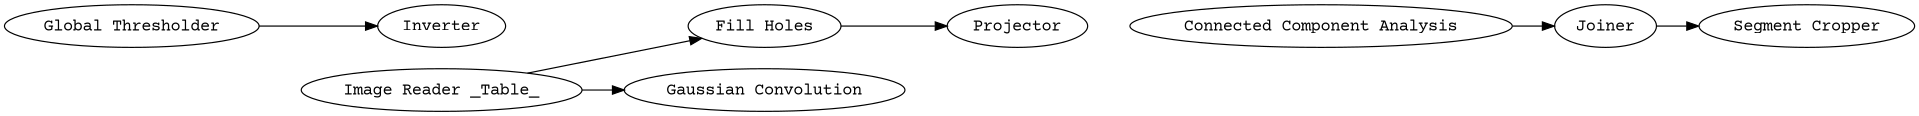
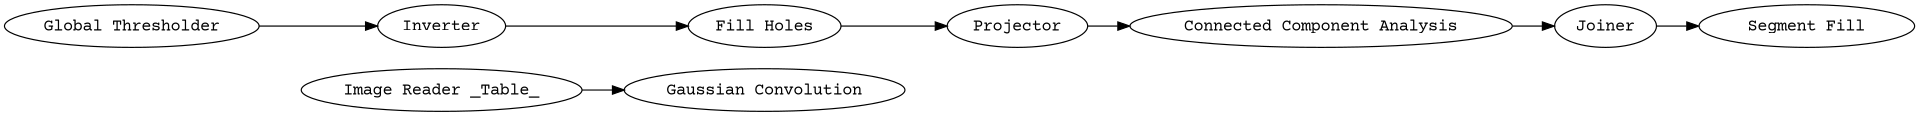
none -> (1103, 26)
(1807, 26) -> (1807, 26)
(609, 57) -> (591, 26)
